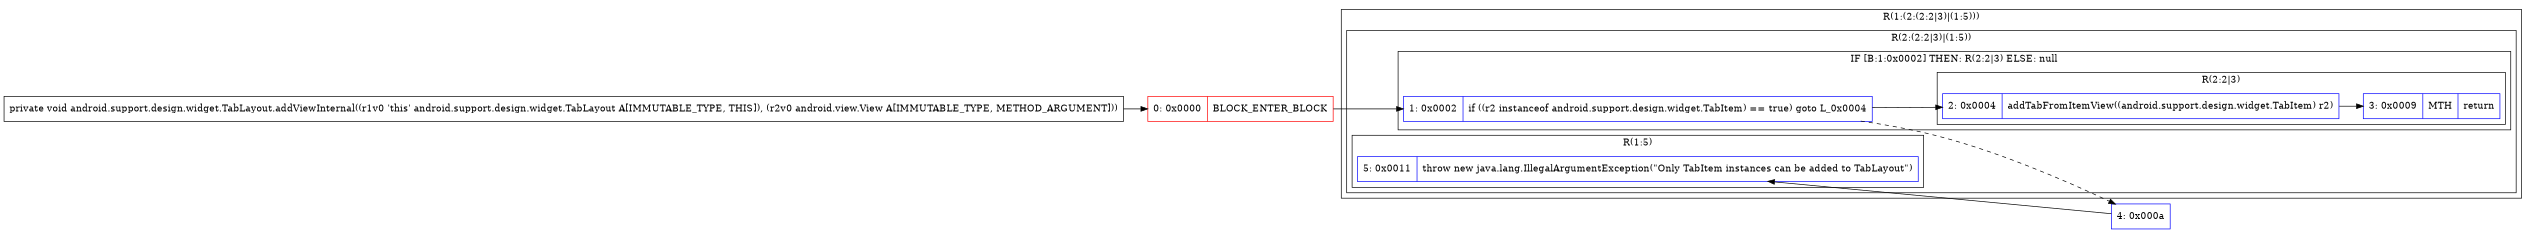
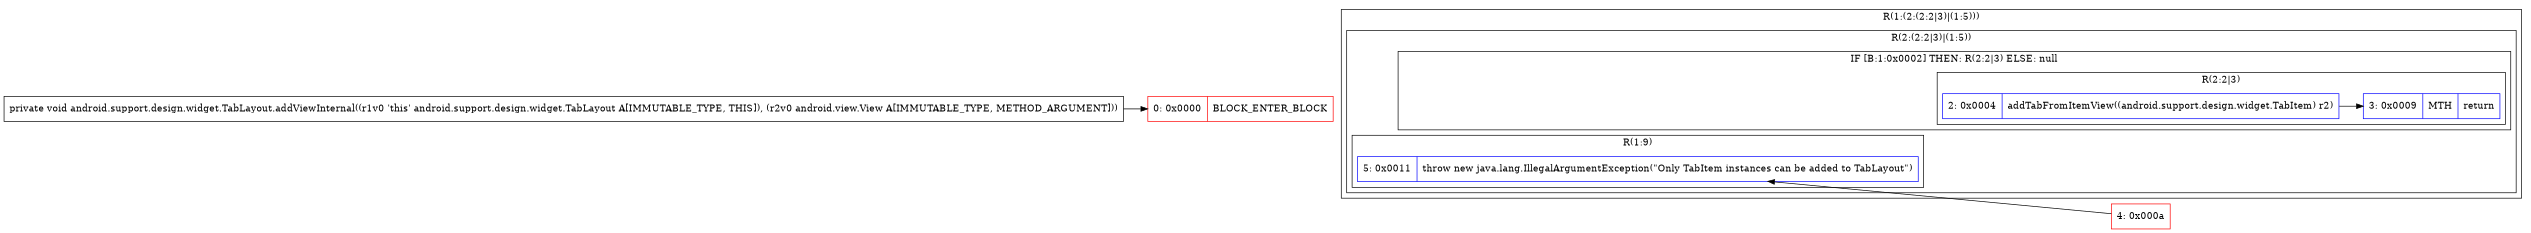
(1638, 109) -> none
(1638, 143) -> (1638, 143)
(2141, 216) -> (2141, 216)
